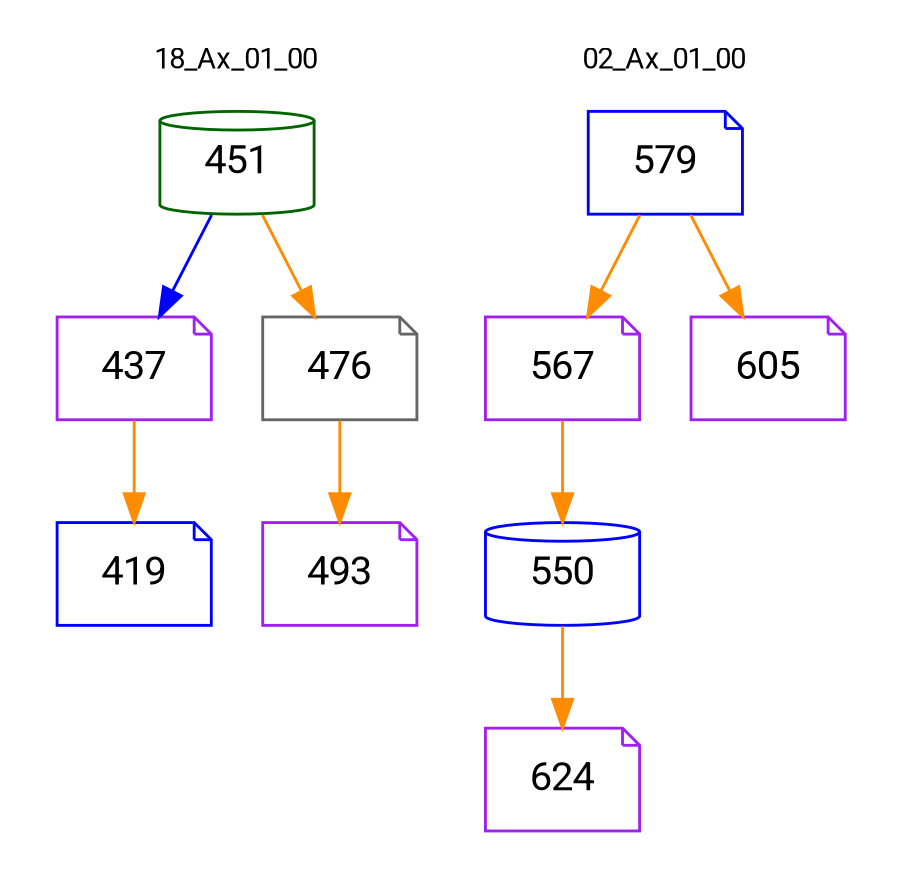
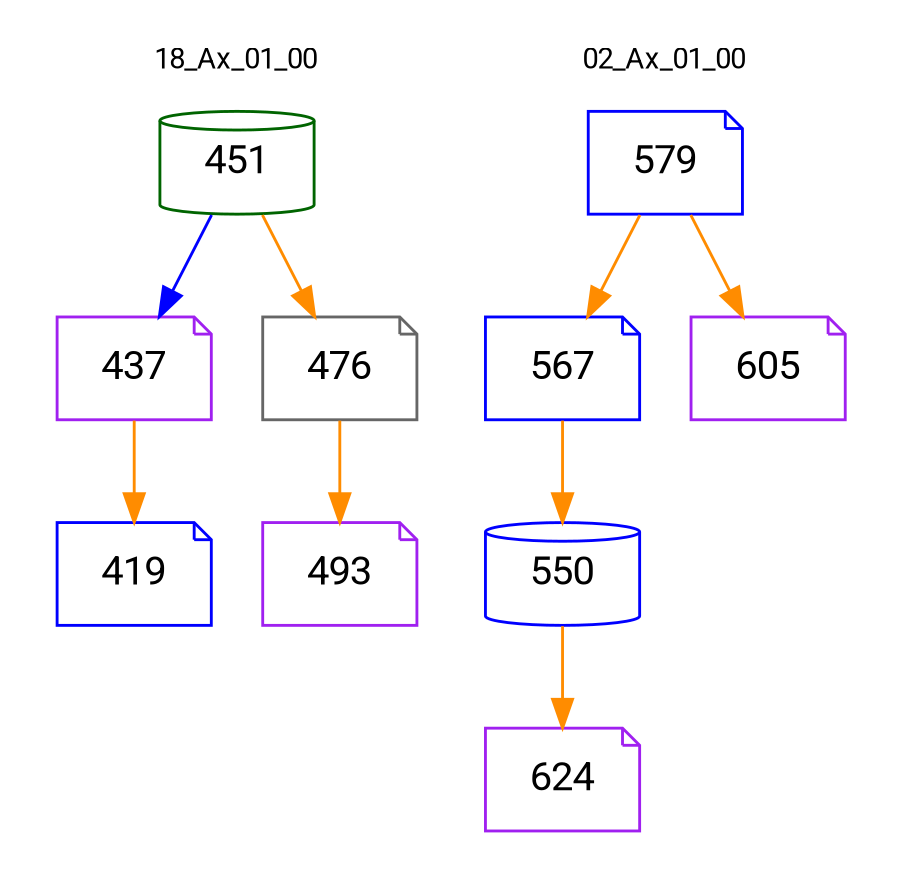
(563, 368) -> (563, 368)
